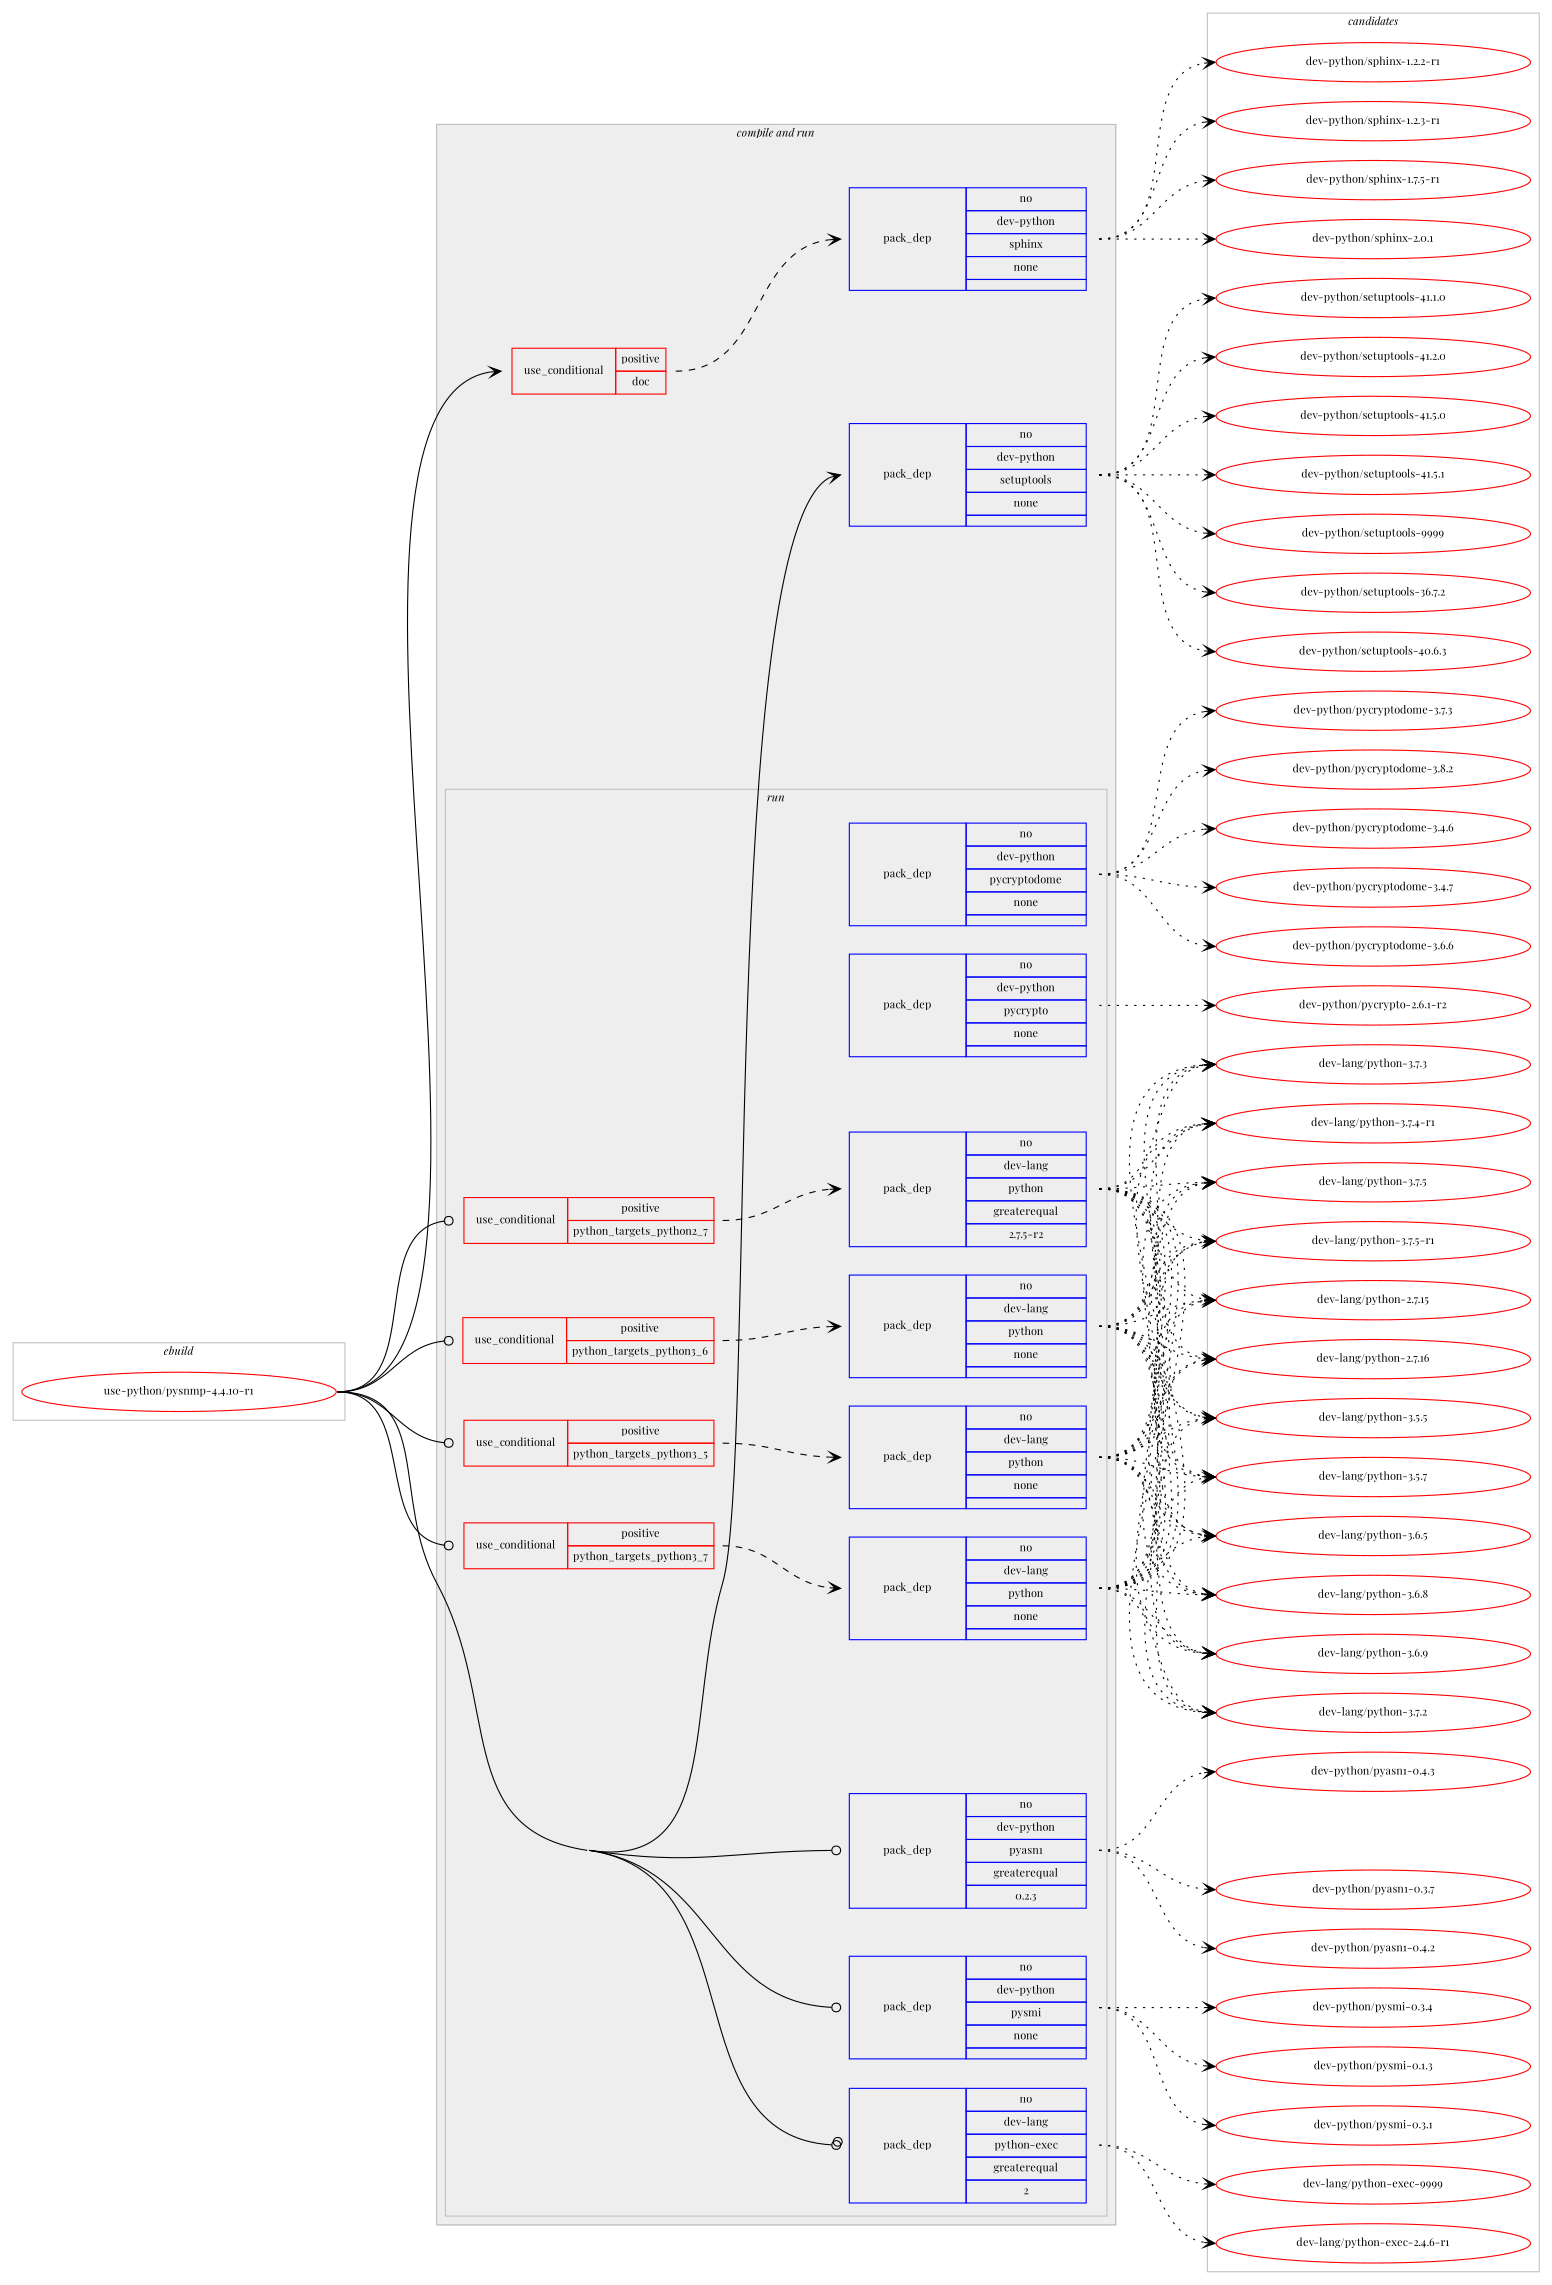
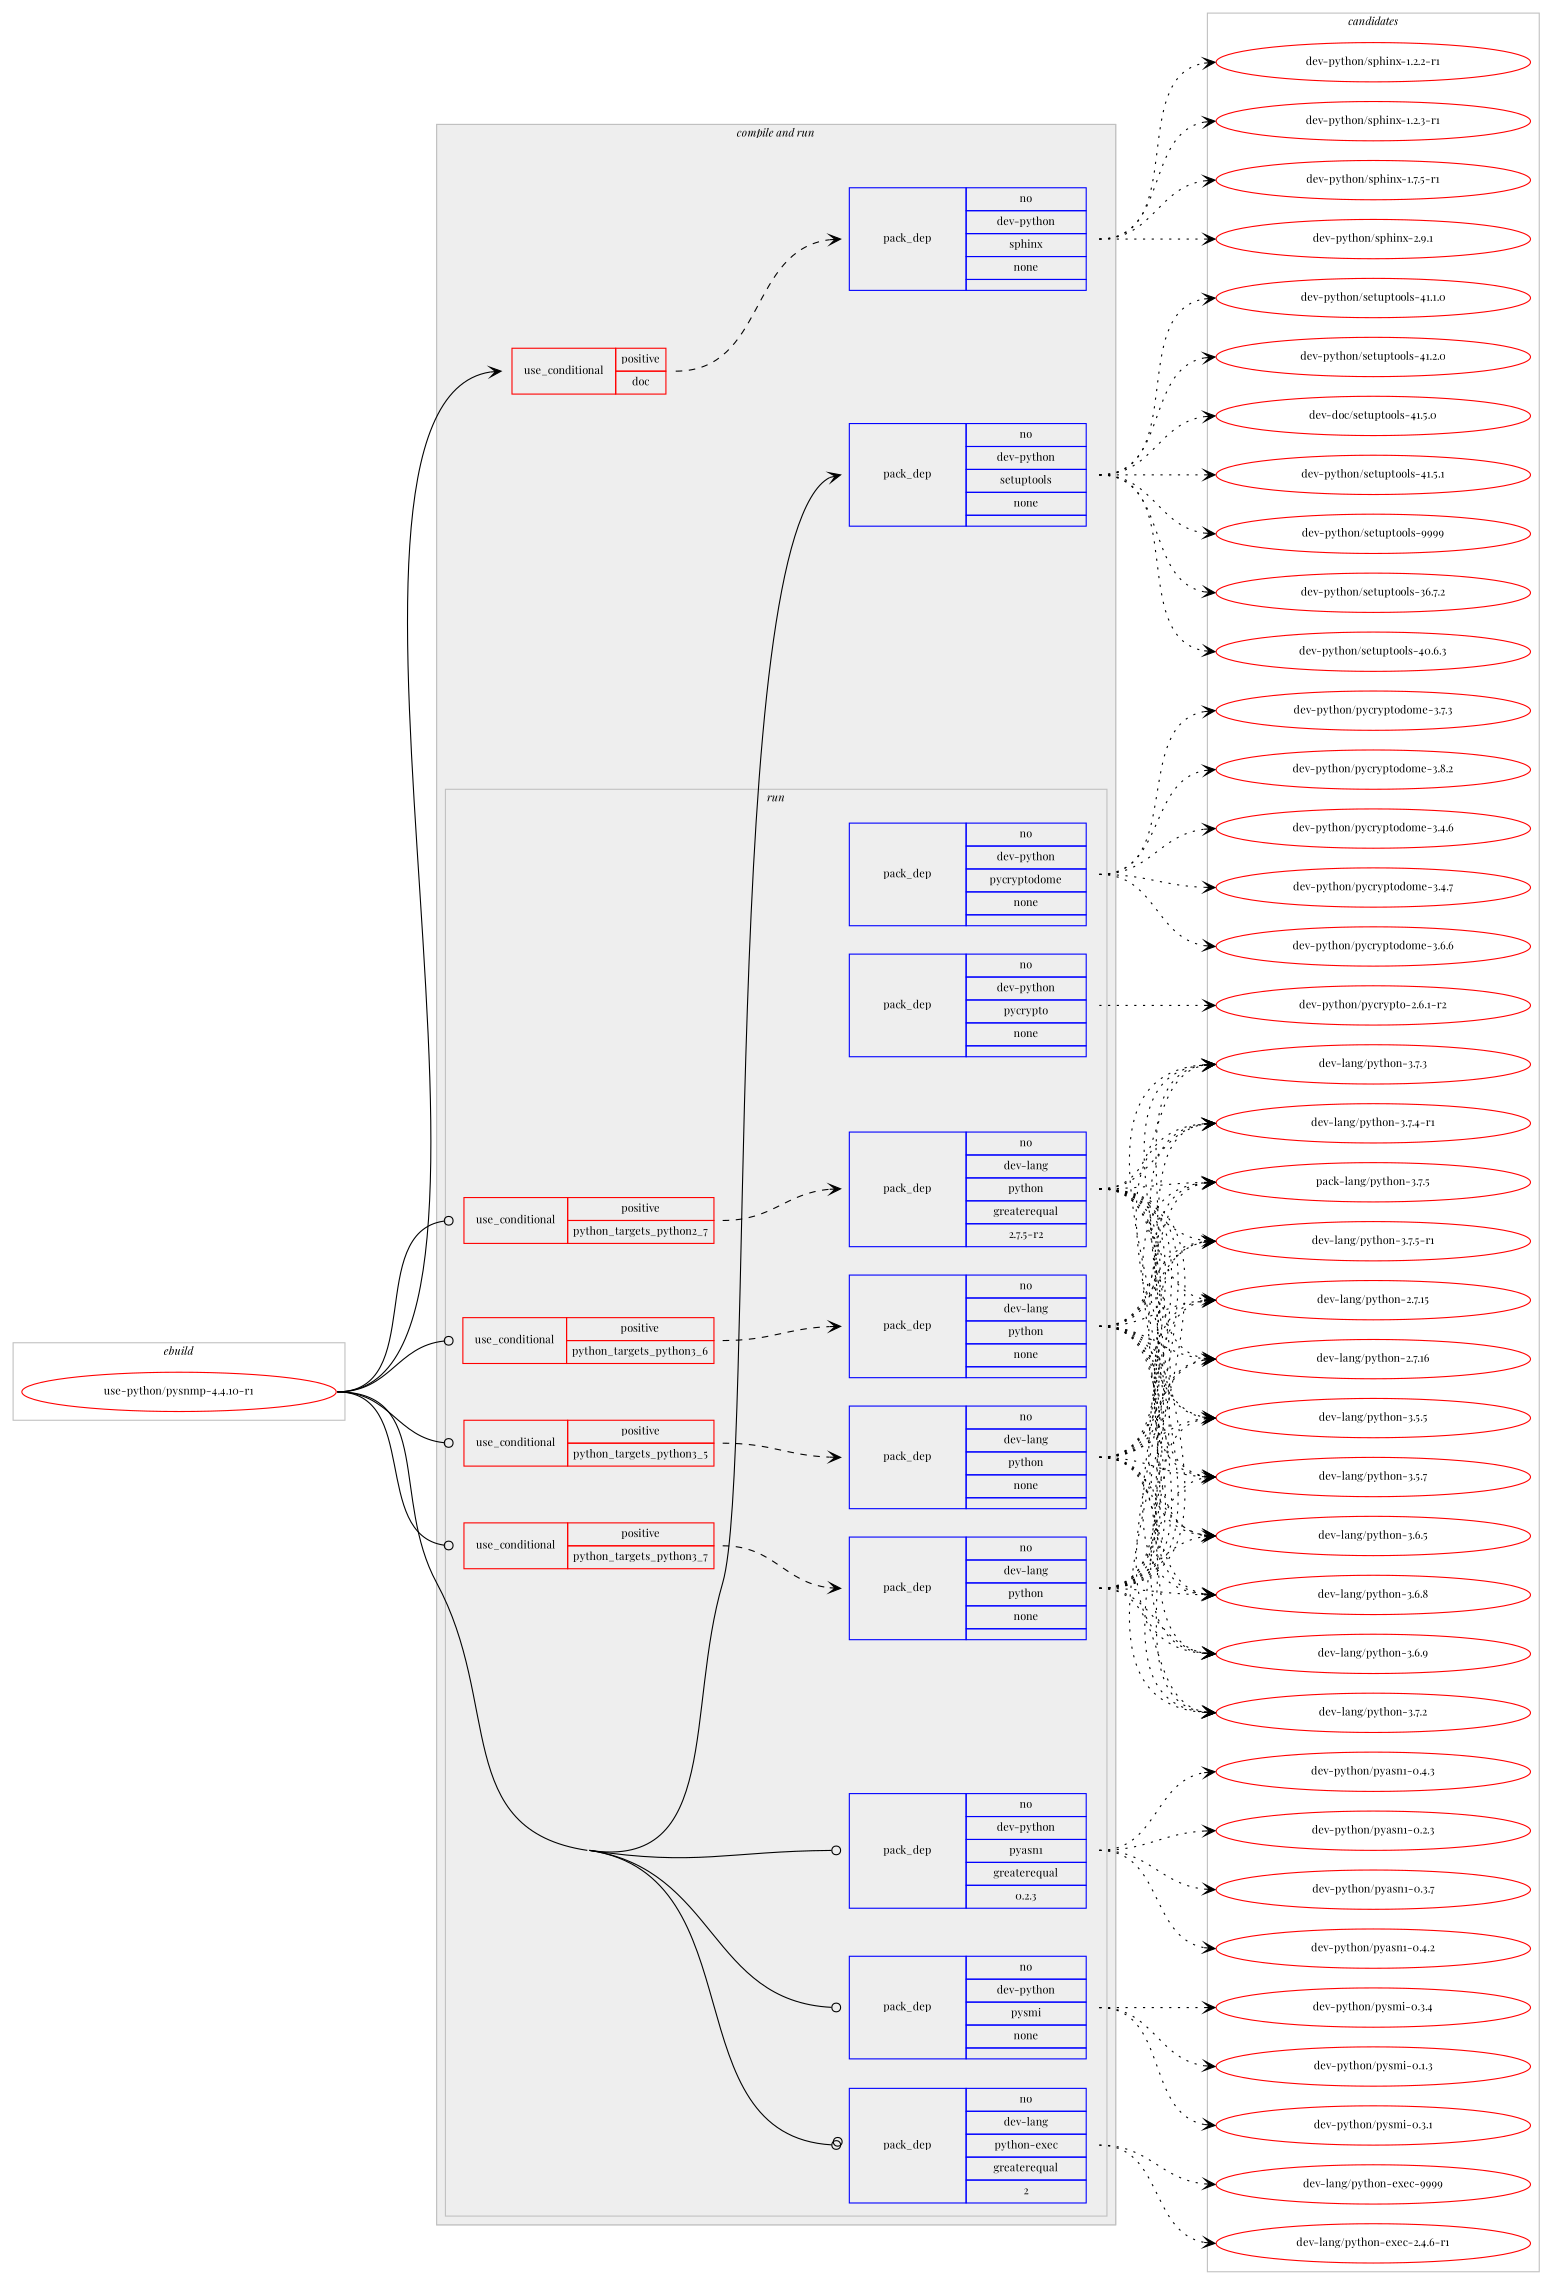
(1373, 239) -> (1373, 239)
(1373, 416) -> (1373, 416)
(1373, 1182) -> (1373, 1182)
none -> (1373, 1831)
